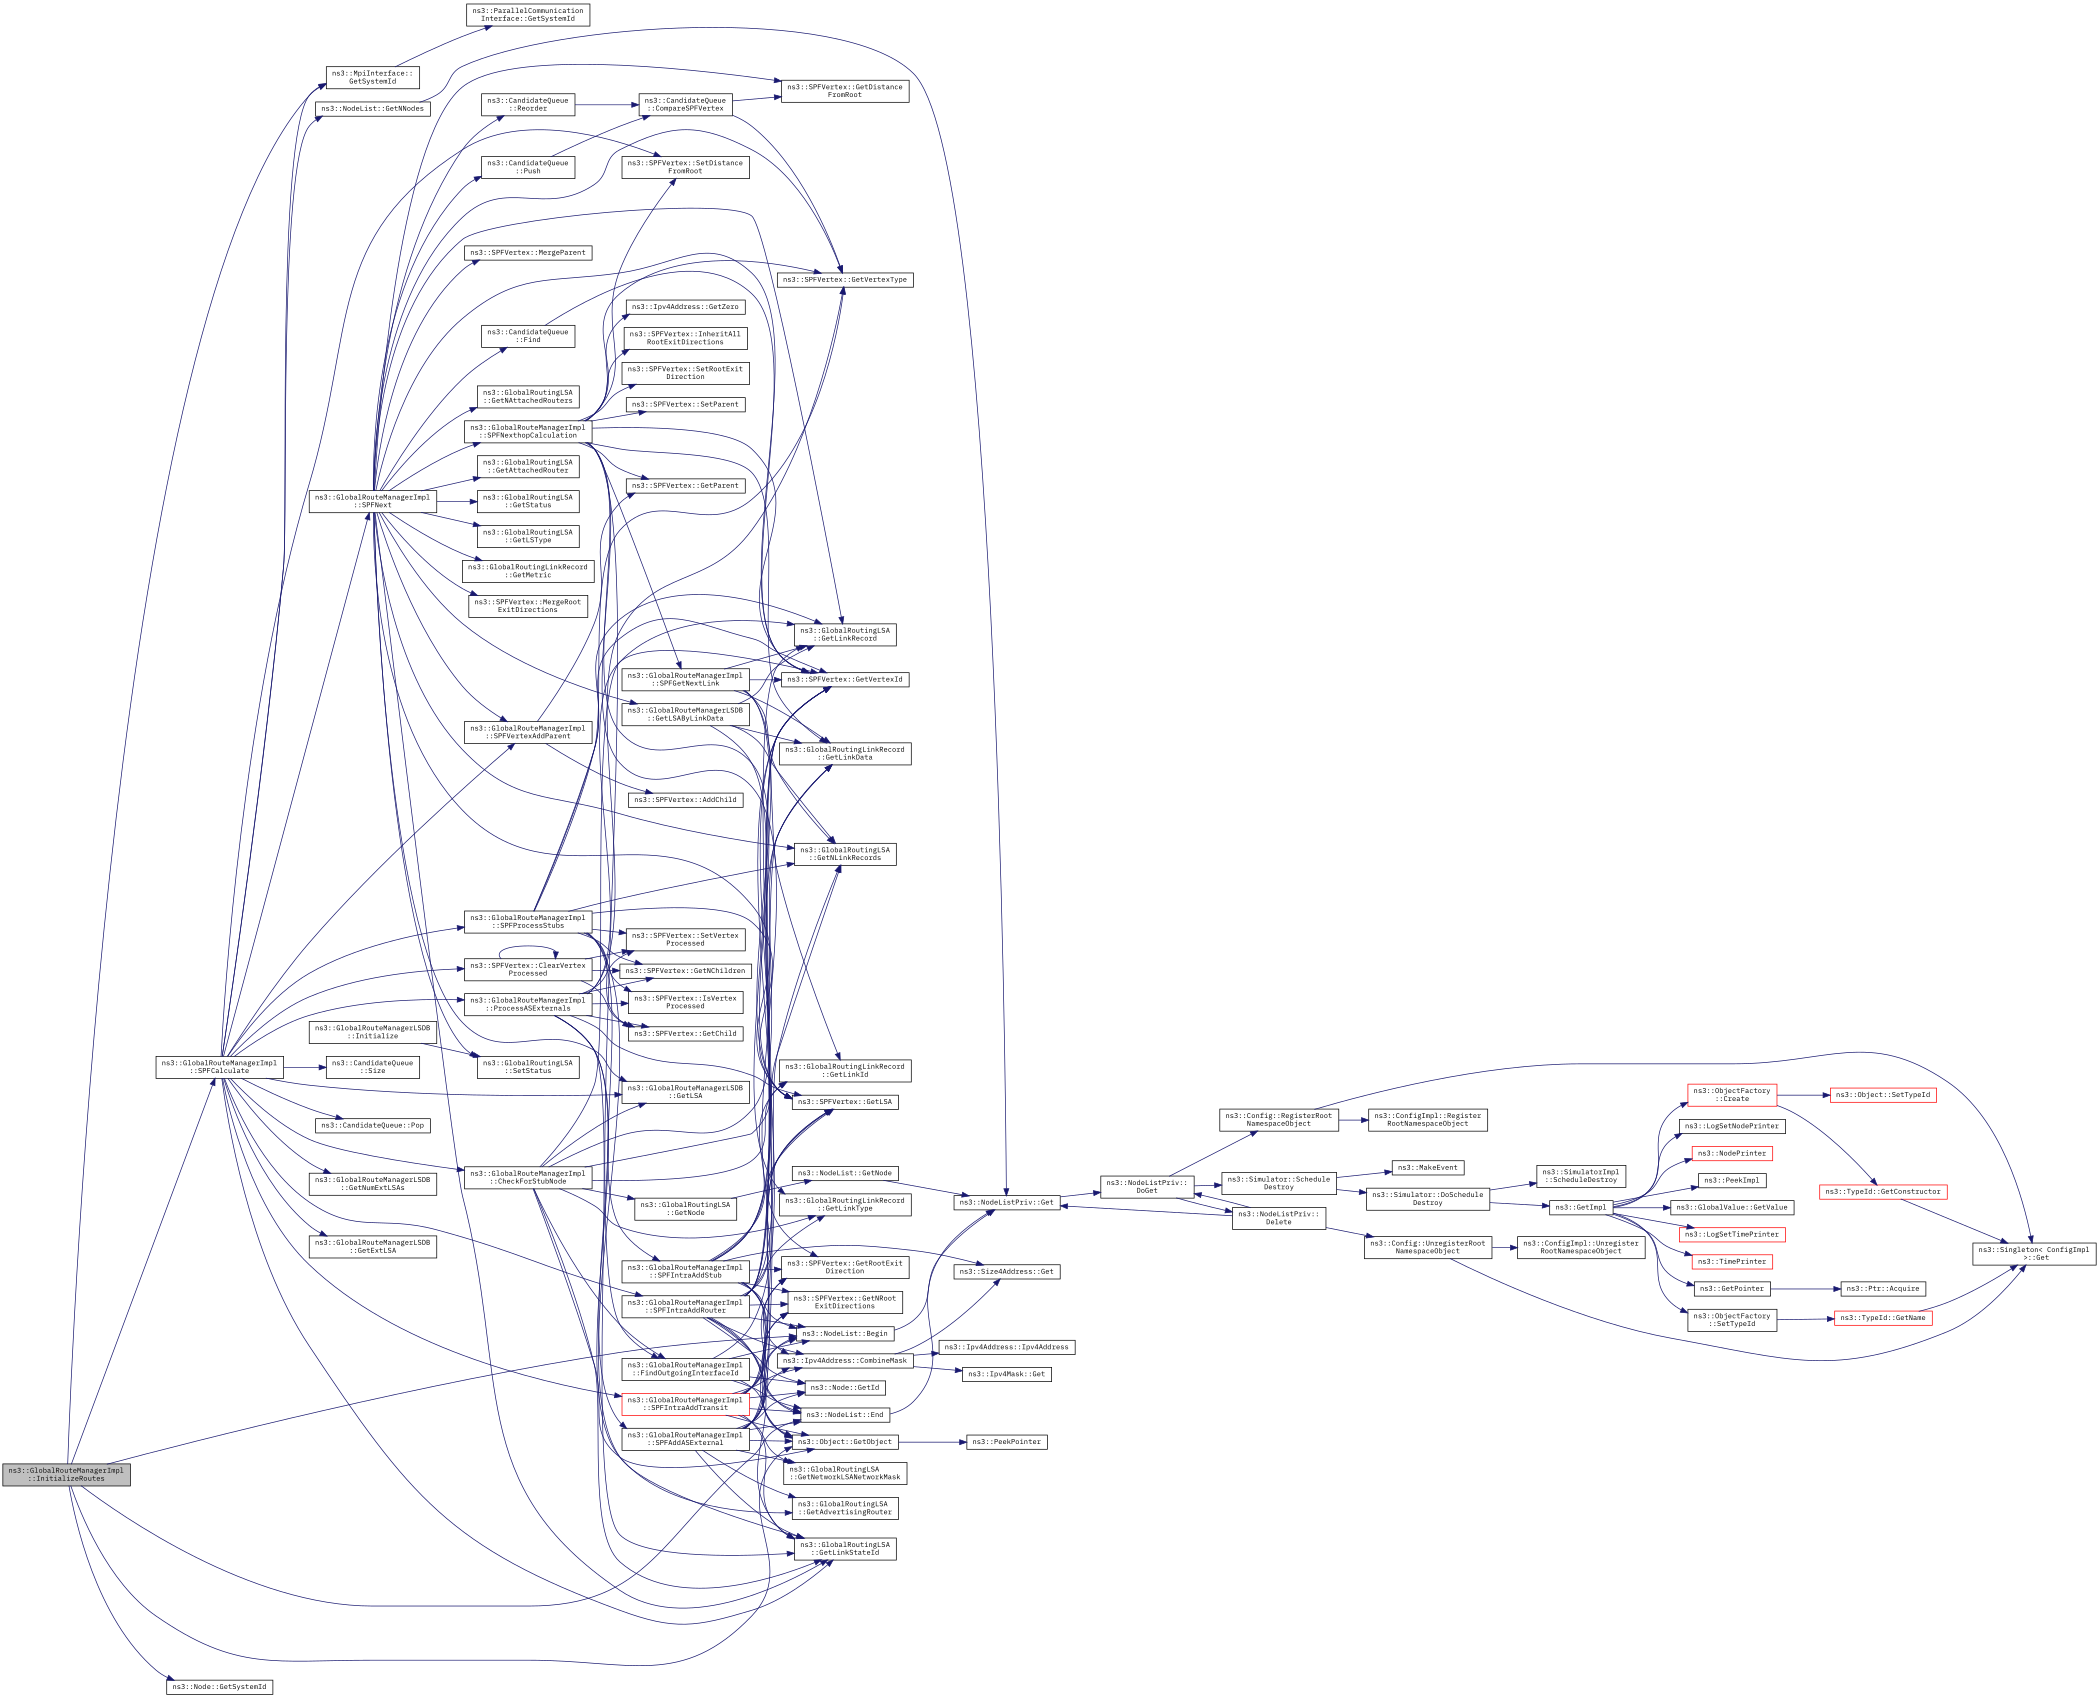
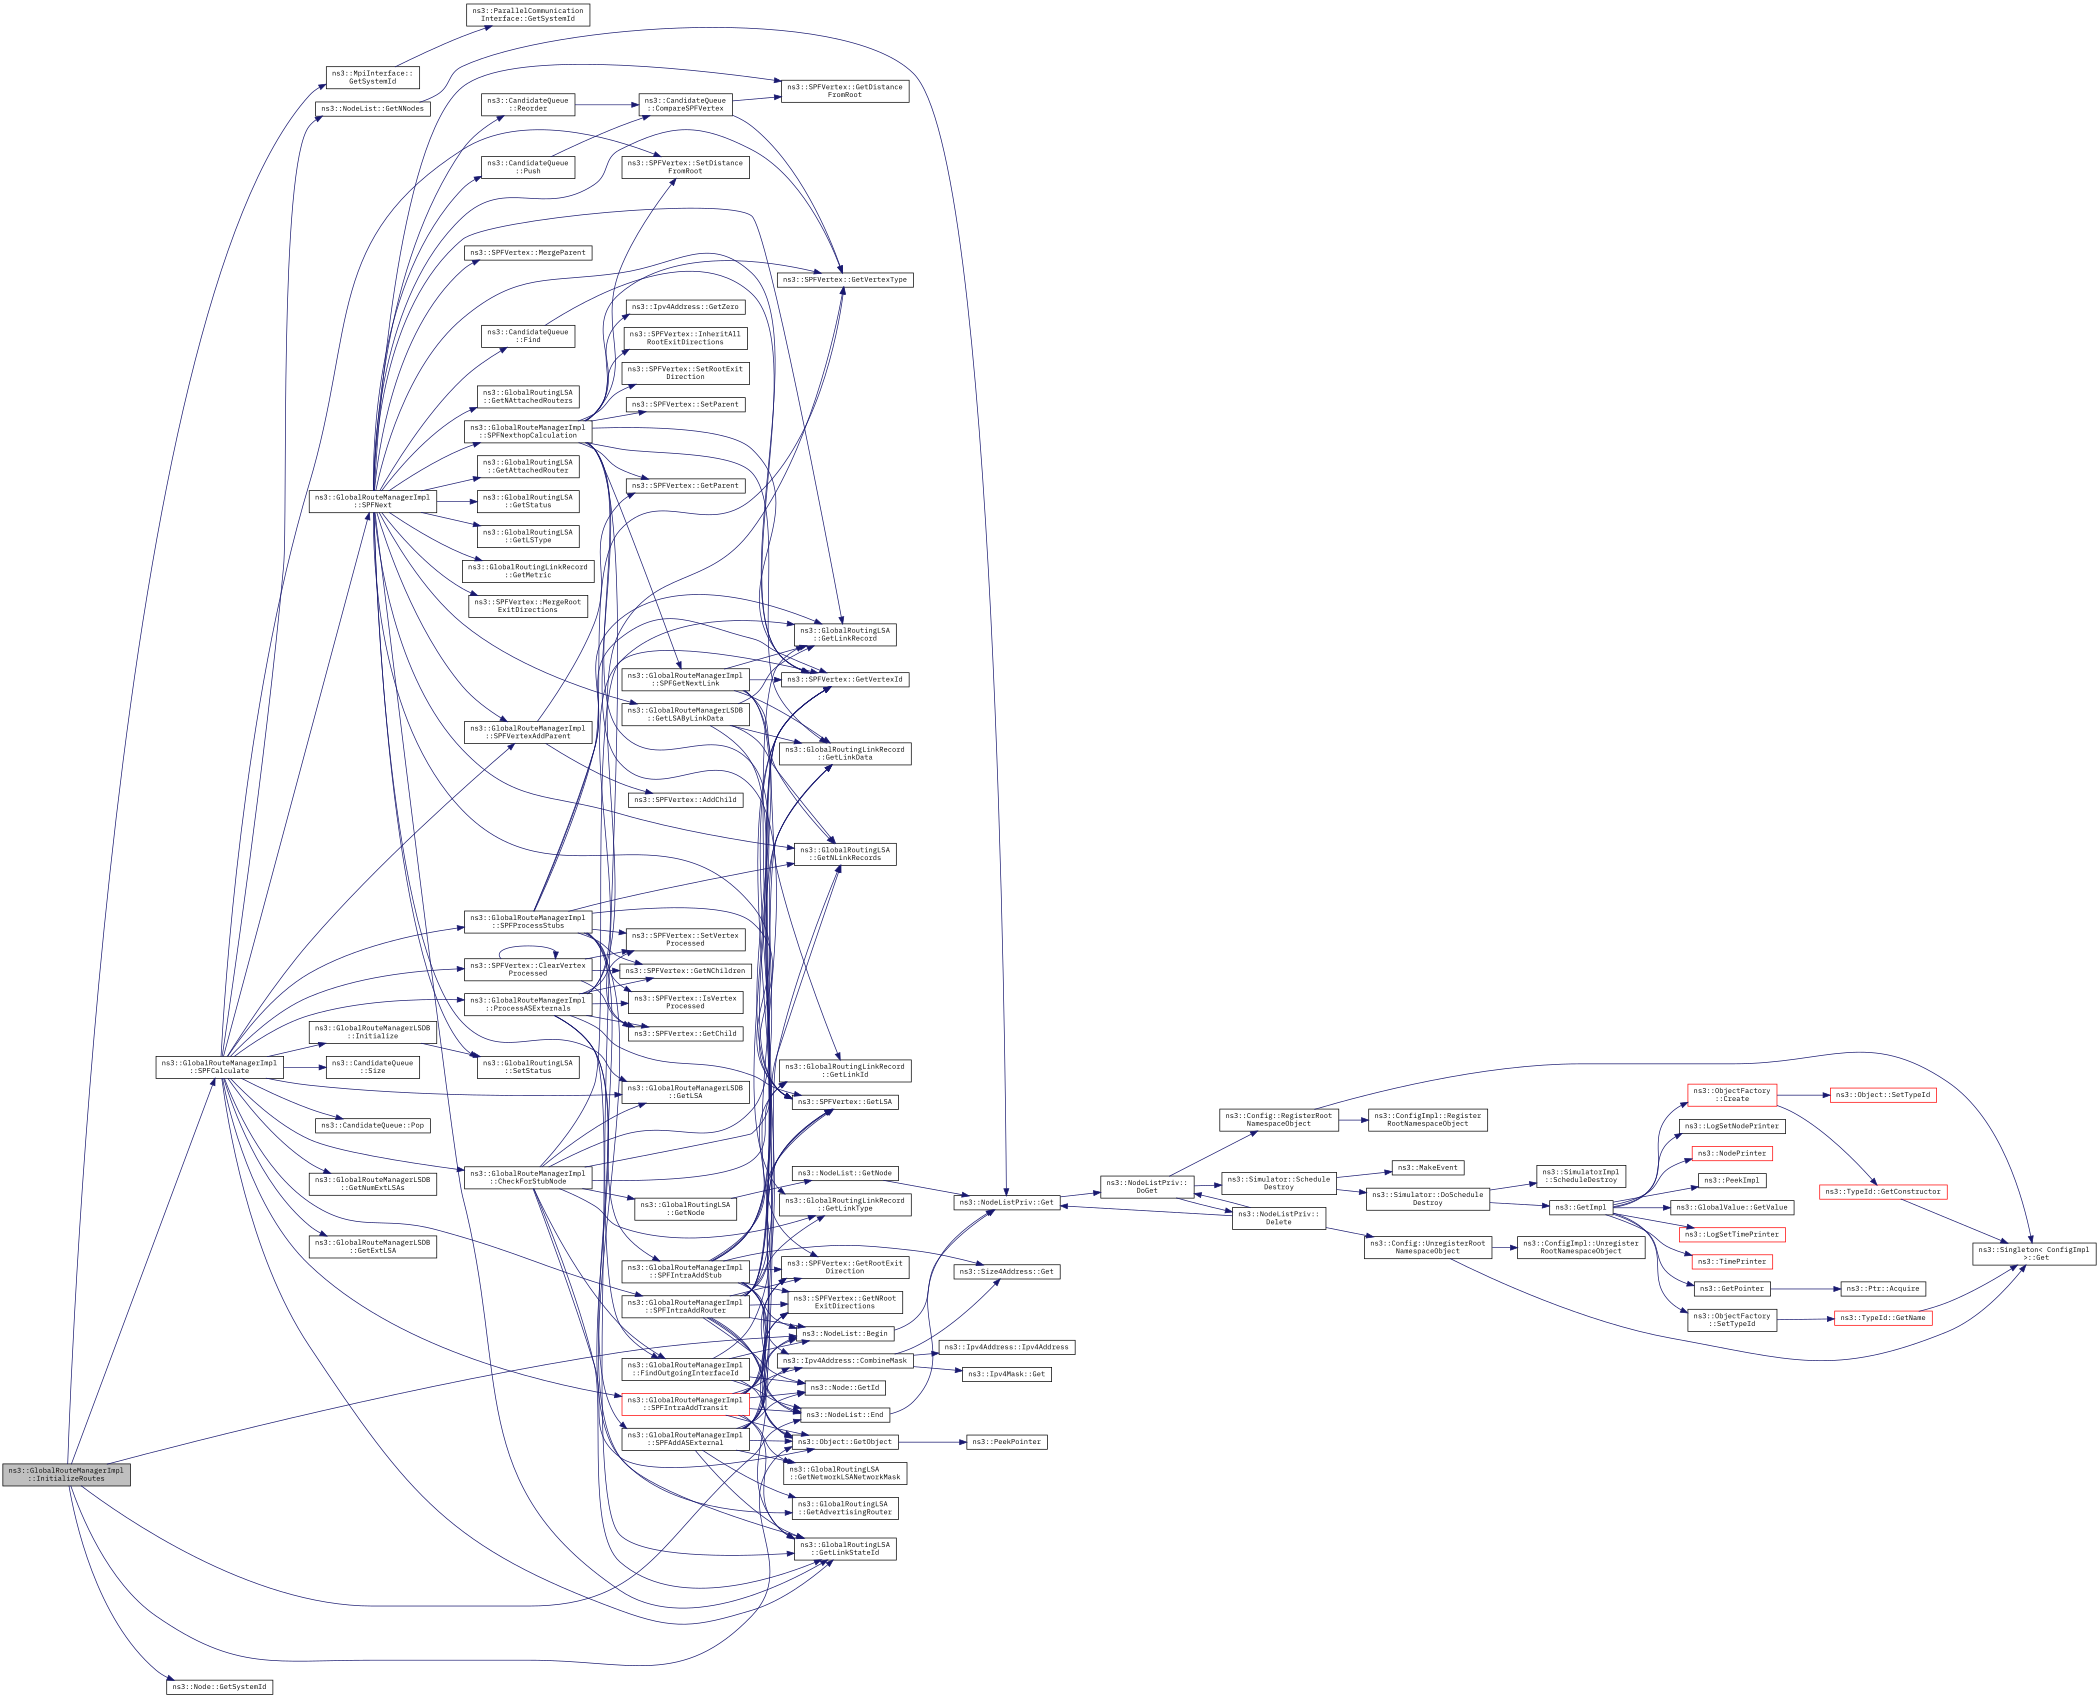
(283, 570) -> (293, 1051)
(751, 1338) -> (762, 1288)
(772, 1426) -> none
